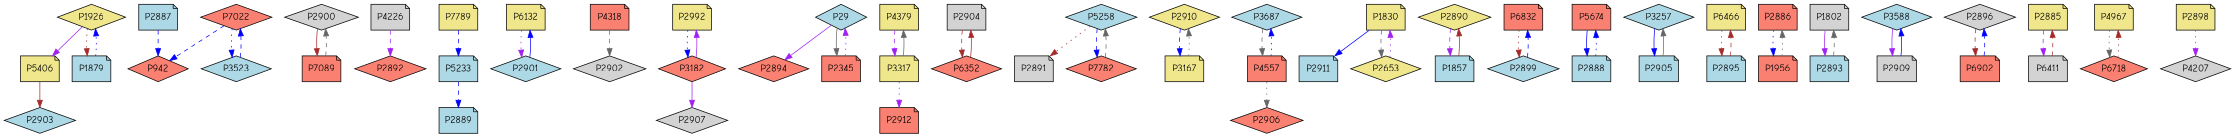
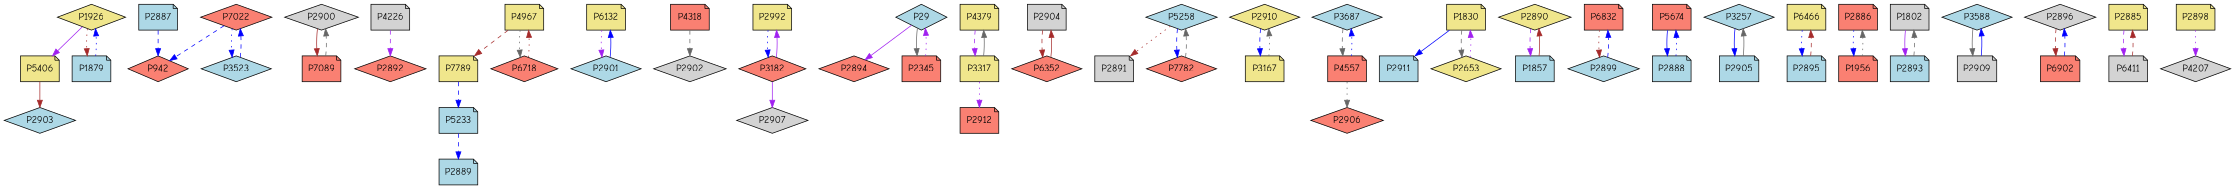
(1721, 39) -> (1802, 39)
(1892, 39) -> (1972, 39)
none -> (494, 41)
